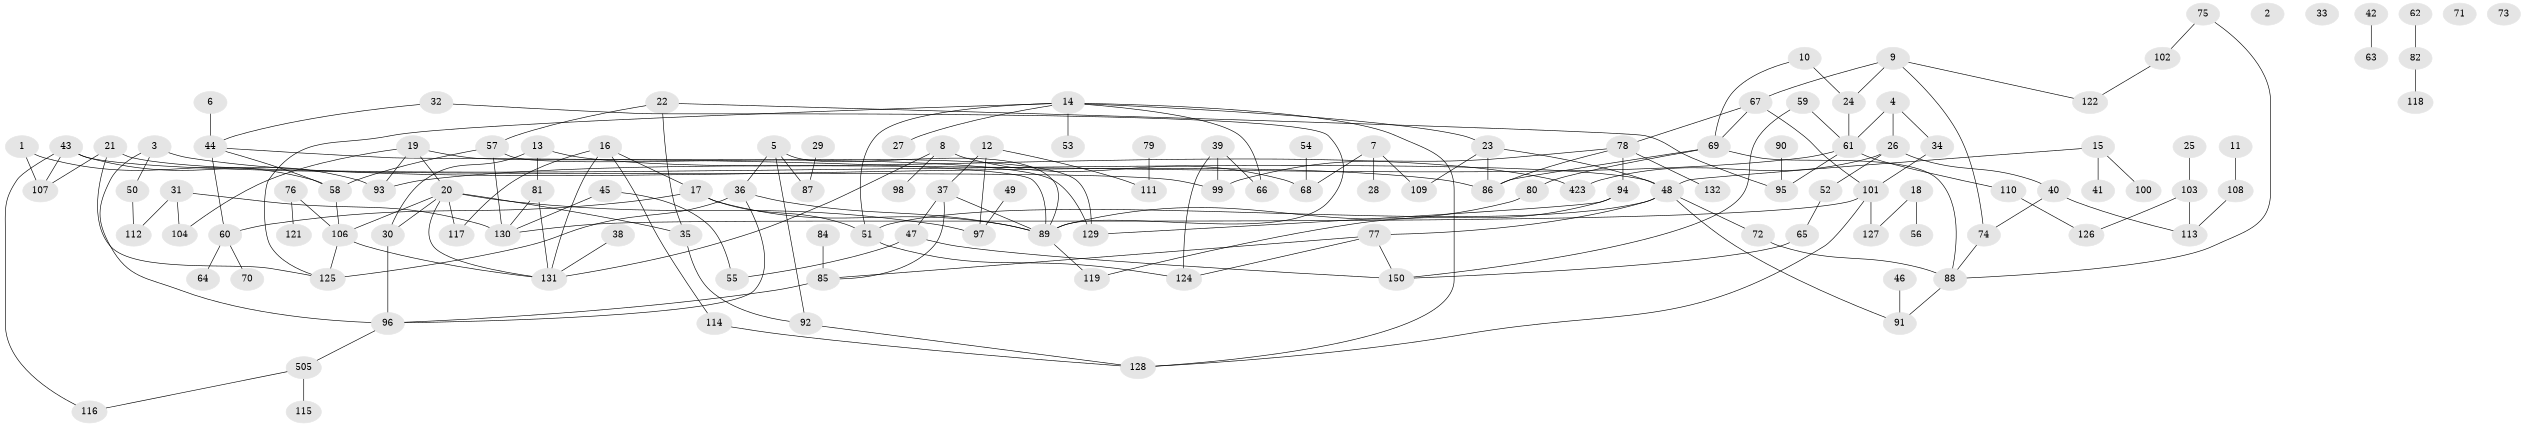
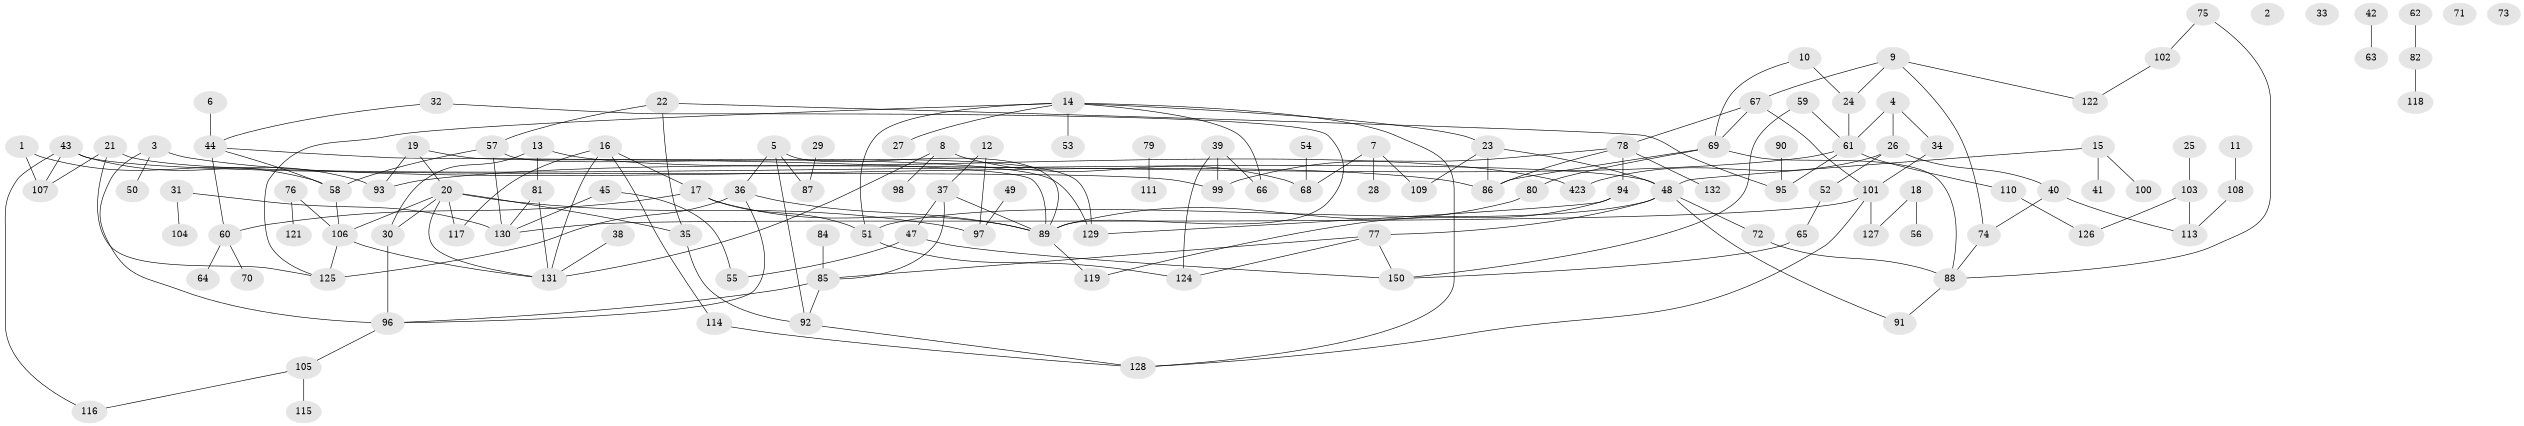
(1036, 157) -> none
(277, 177) -> none
(134, 235) -> none
(1900, 279) -> none
none -> (814, 301)
(304, 368) -> (304, 368)
